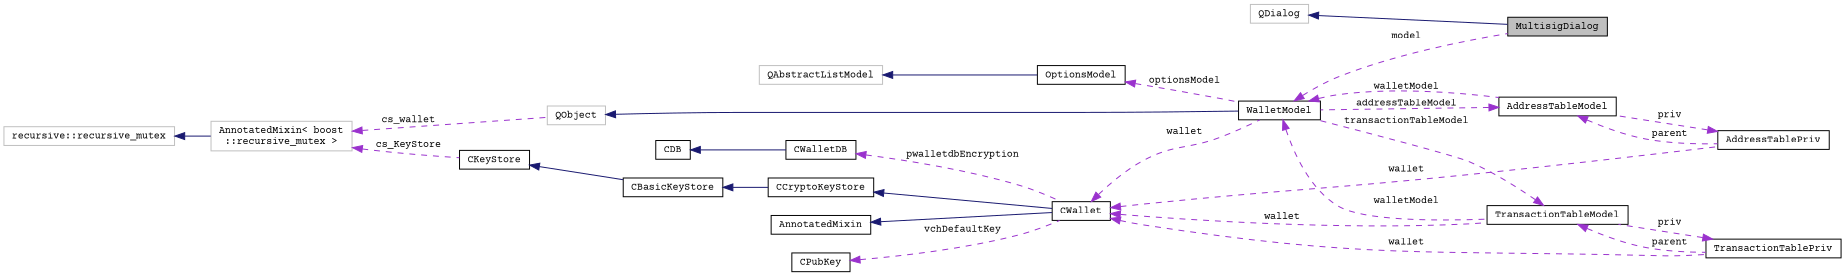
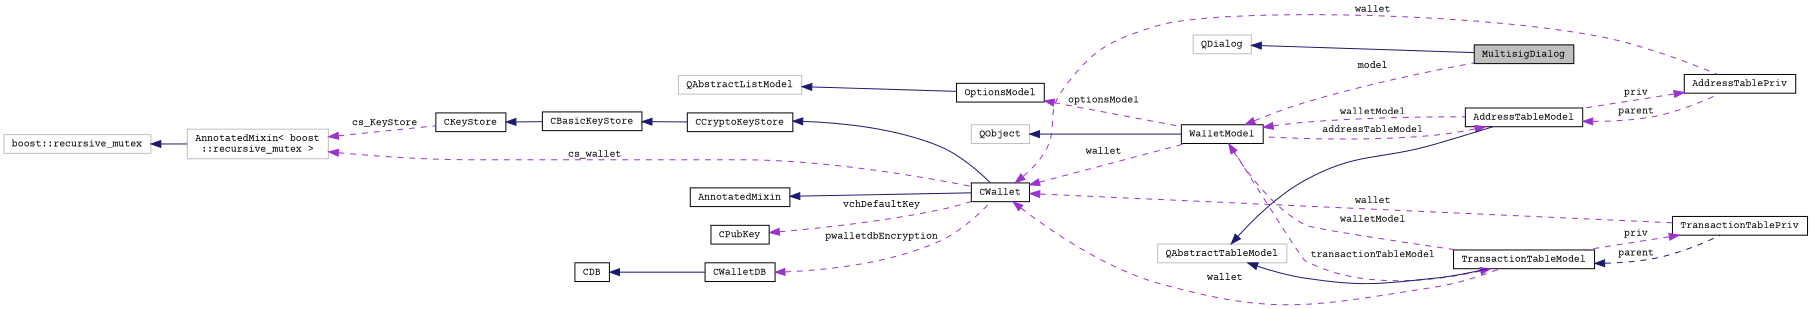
(455, 124) -> (656, 160)
(89, 136) -> (77, 144)
(1645, 247) -> (1664, 256)
none -> (1222, 253)
